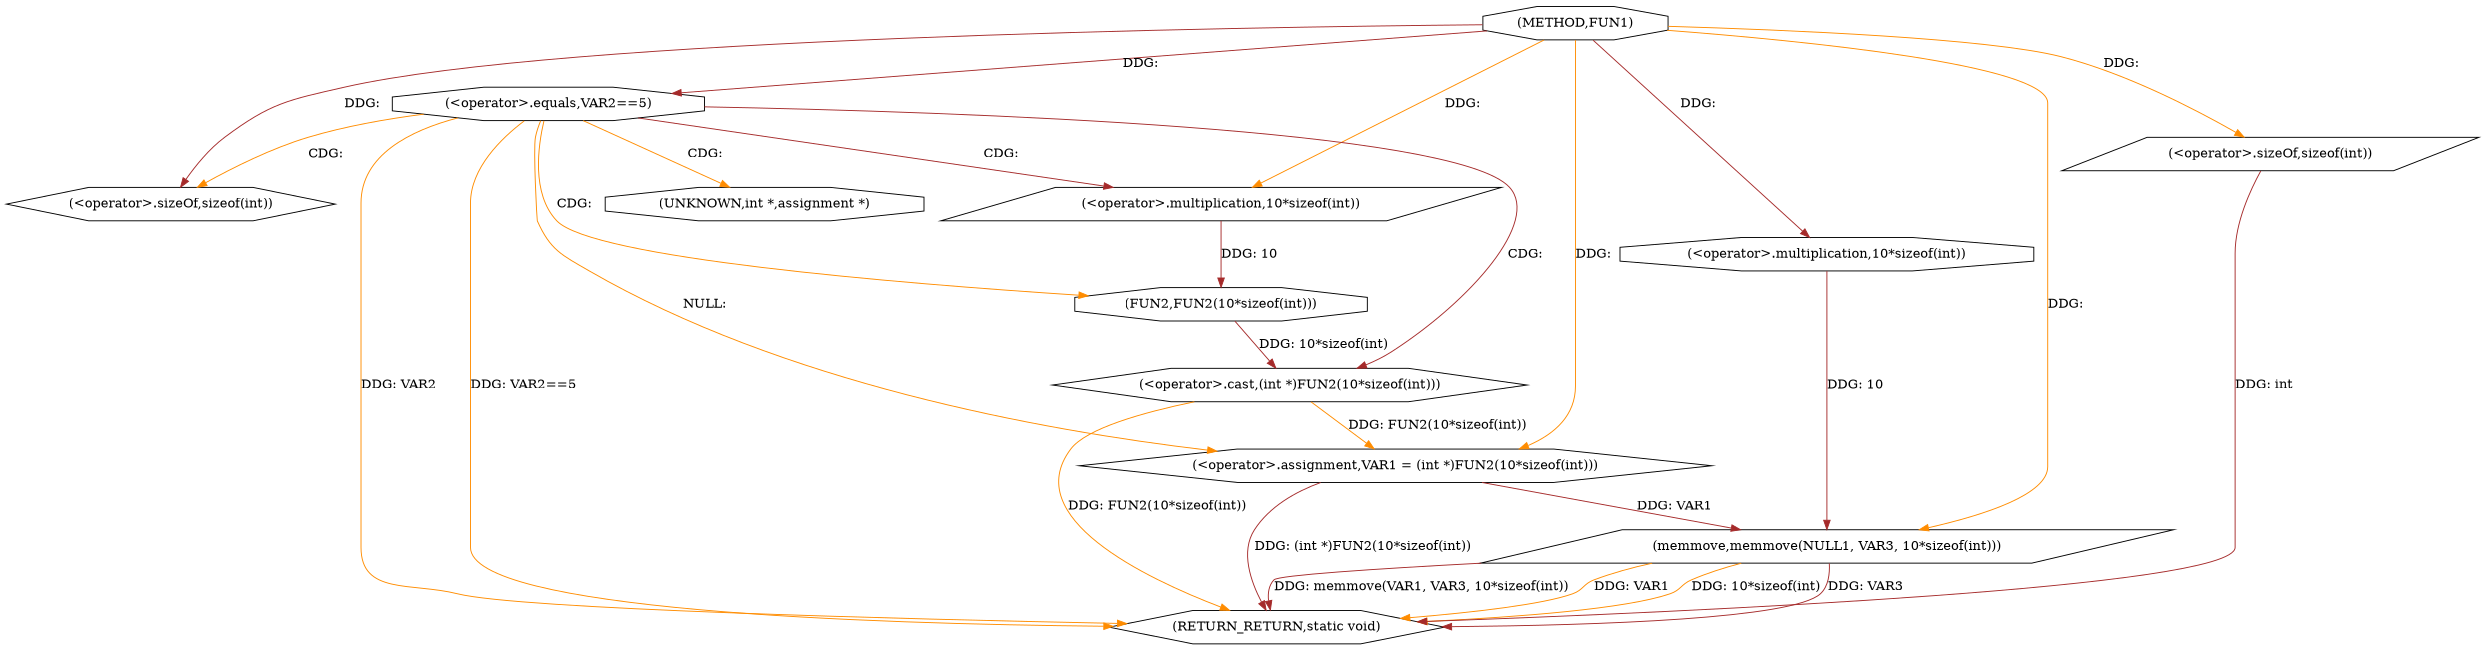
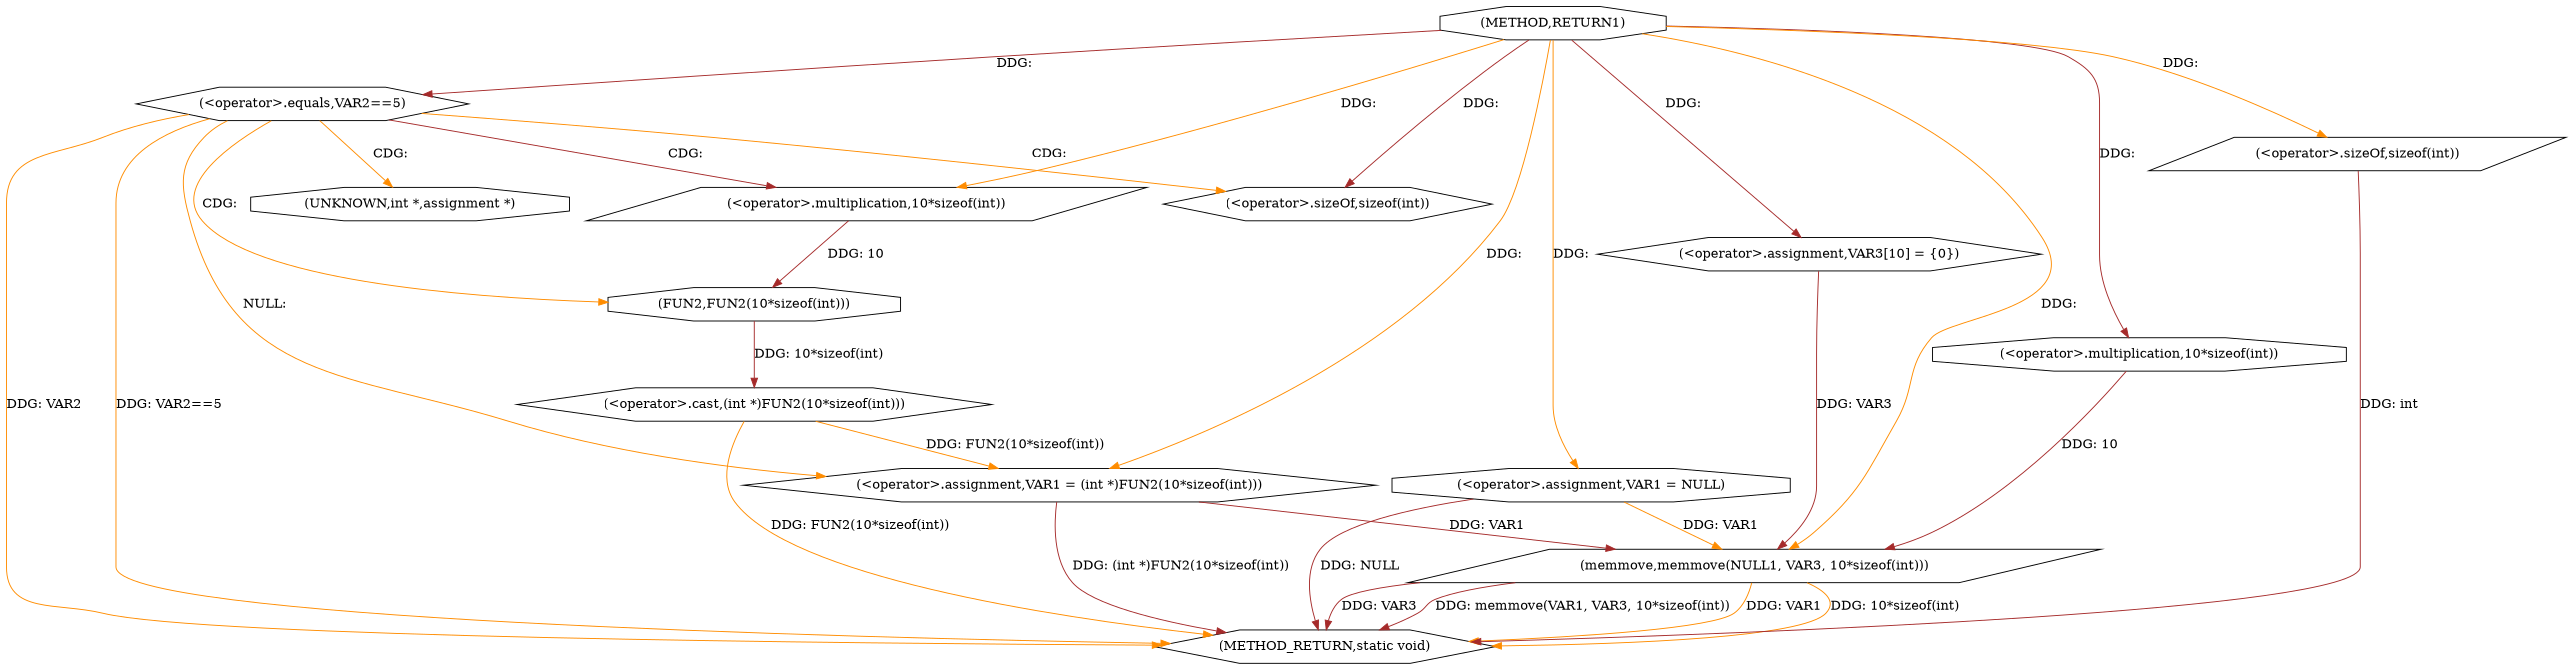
(1575, 23) -> (1553, 23)
(548, 104) -> (302, 104)
(1234, 132) -> none
none -> (1819, 254)
none -> (1591, 485)
(1277, 627) -> (1325, 647)
